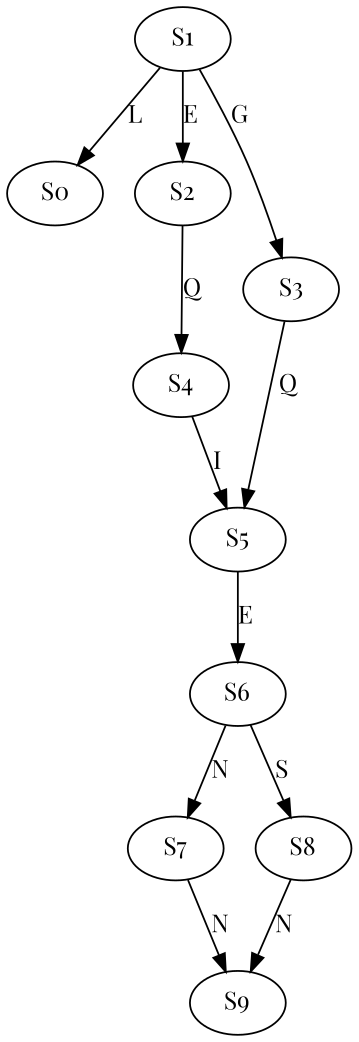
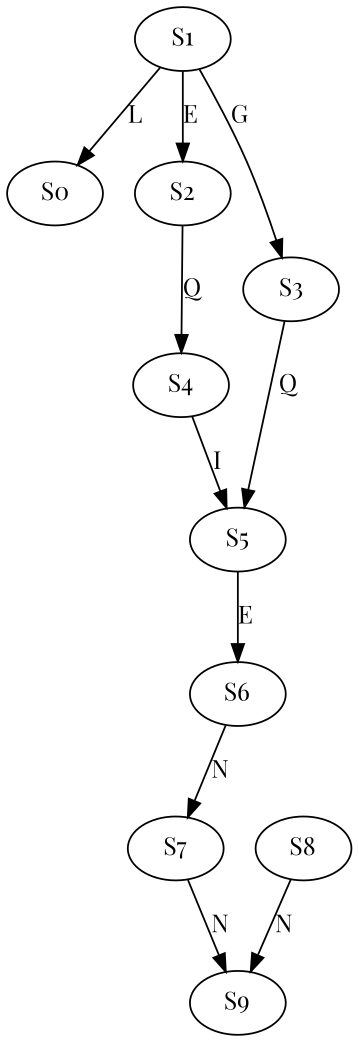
(267, 763) -> none
